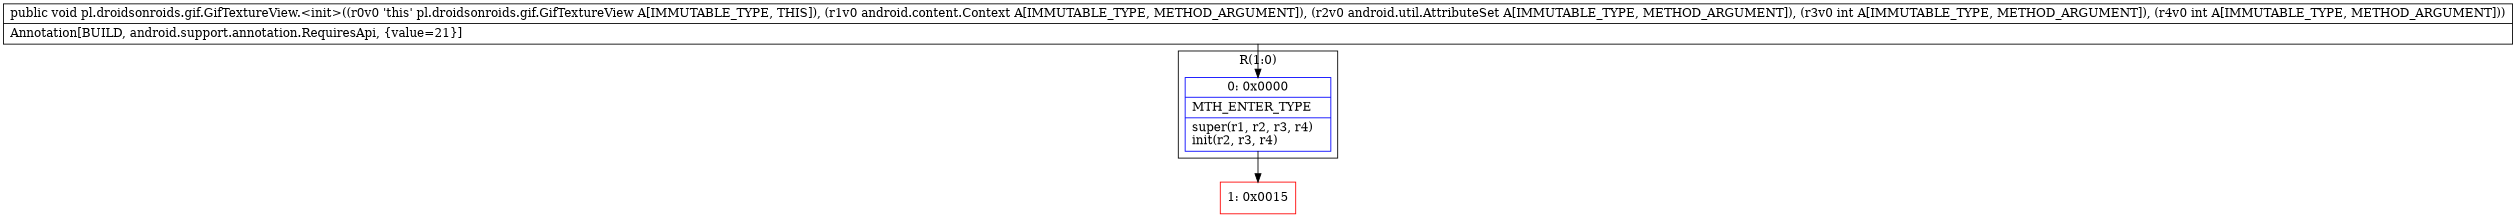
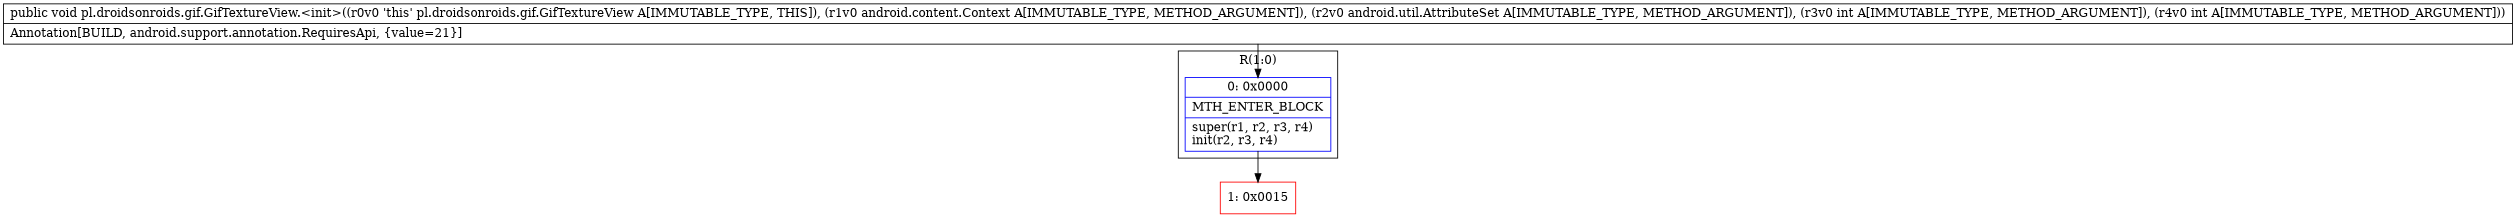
(1252, 107) -> (1258, 107)
